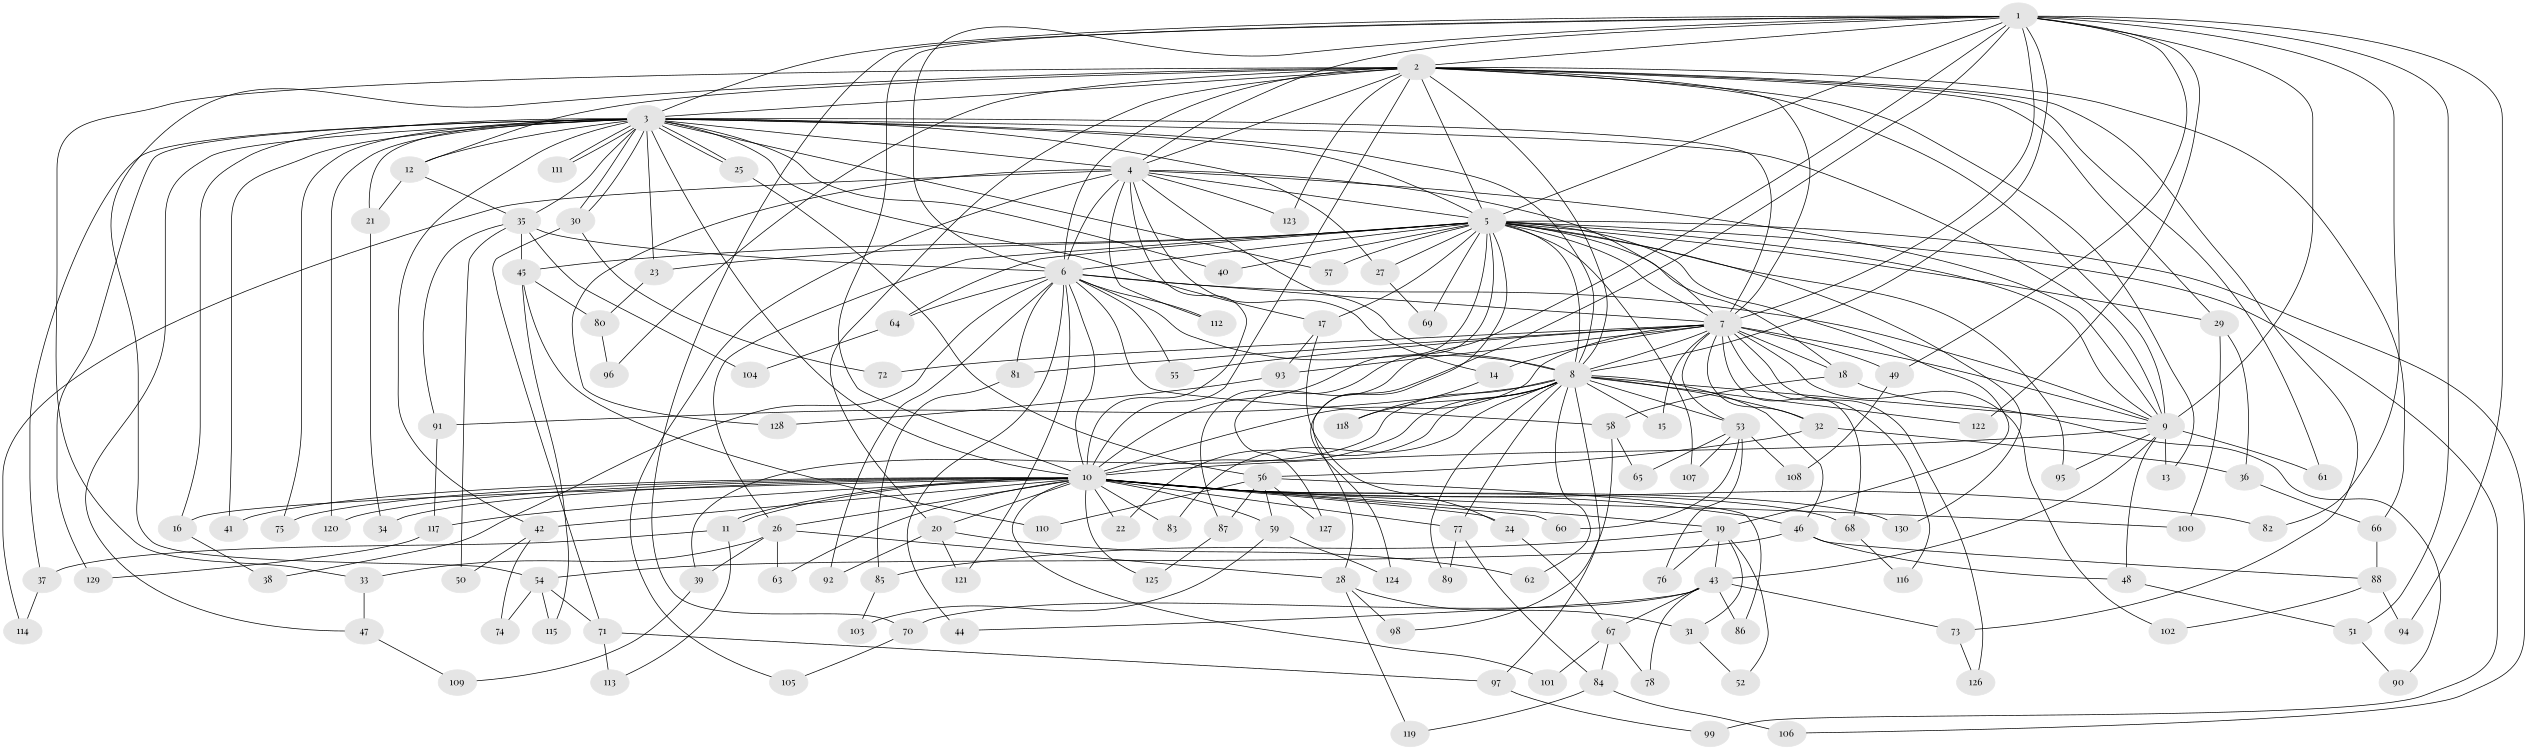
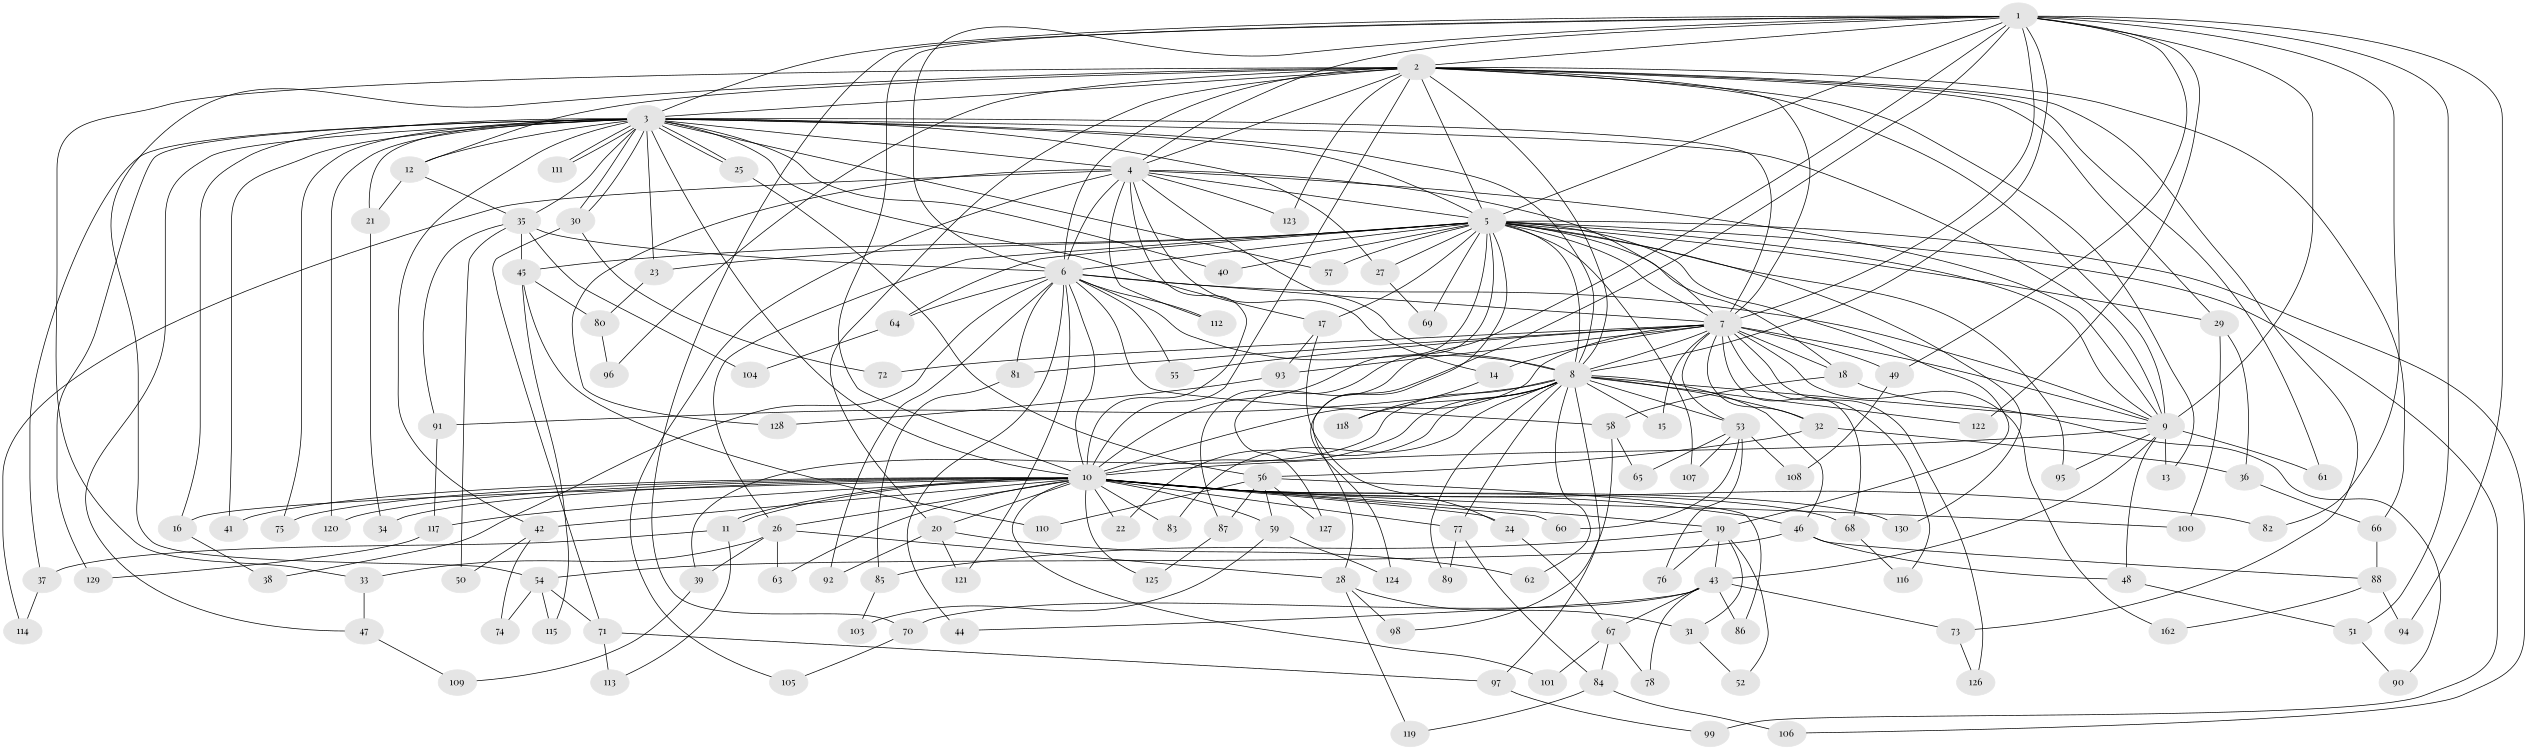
(2168, 631) -> (2168, 631)
